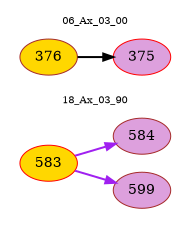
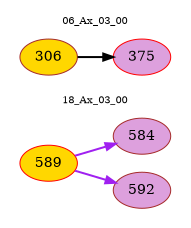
(49, 57) -> (49, 57)
(95, 101) -> (95, 101)
(49, 163) -> (49, 163)
(142, 190) -> (142, 190)
